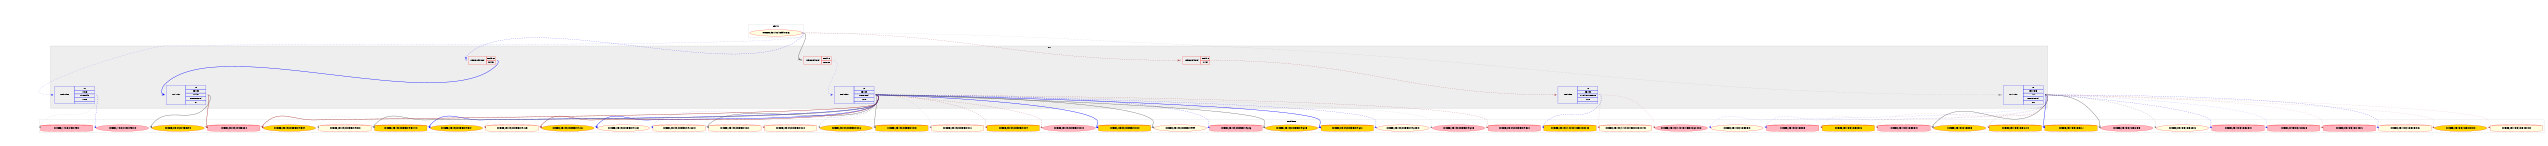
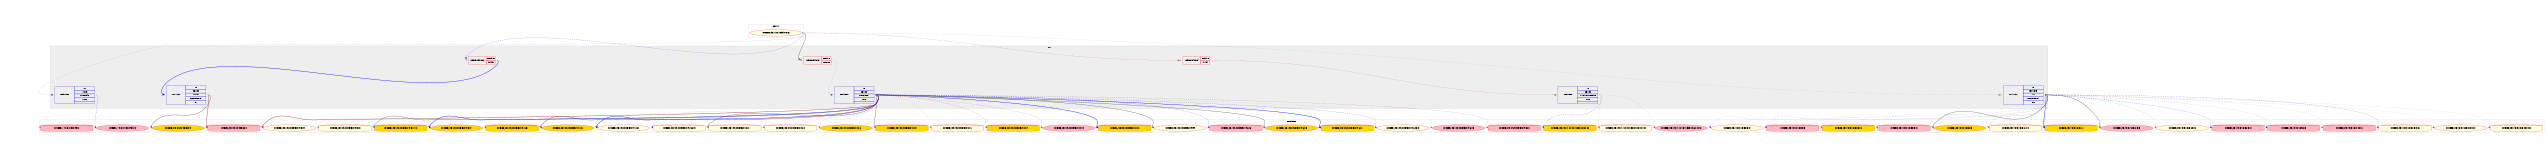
(289, 128) -> (289, 128)
(512, 128) -> (512, 128)
(2015, 128) -> (2015, 128)
(2294, 128) -> (2294, 128)
(2461, 128) -> (2461, 128)
